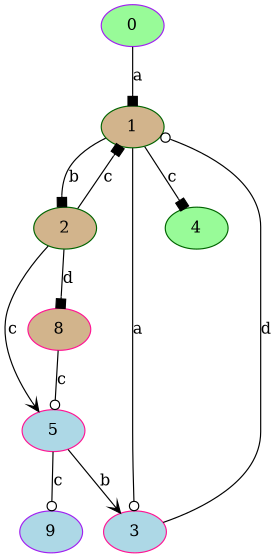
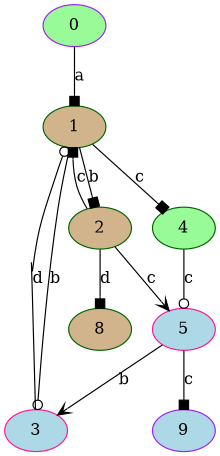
(59, 329) -> (100, 329)
(138, 329) -> (56, 279)
(57, 375) -> (184, 274)
(52, 477) -> (184, 374)
